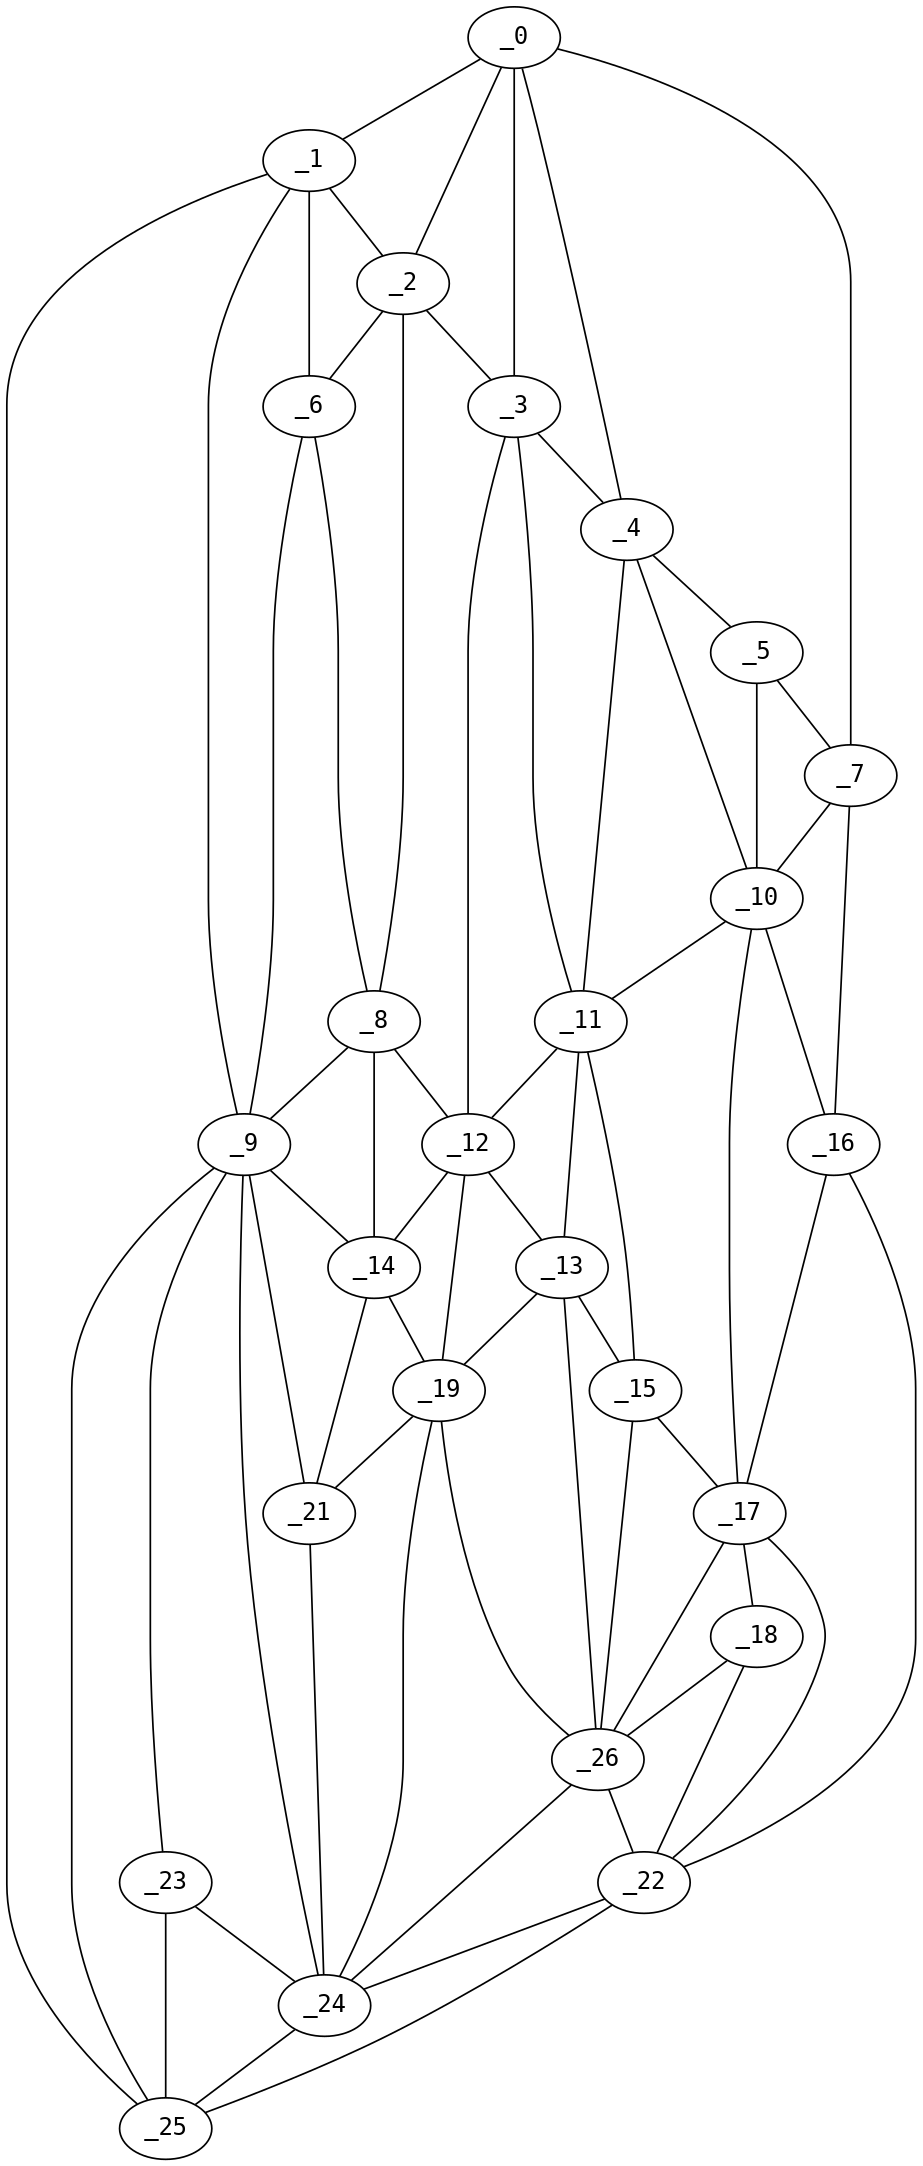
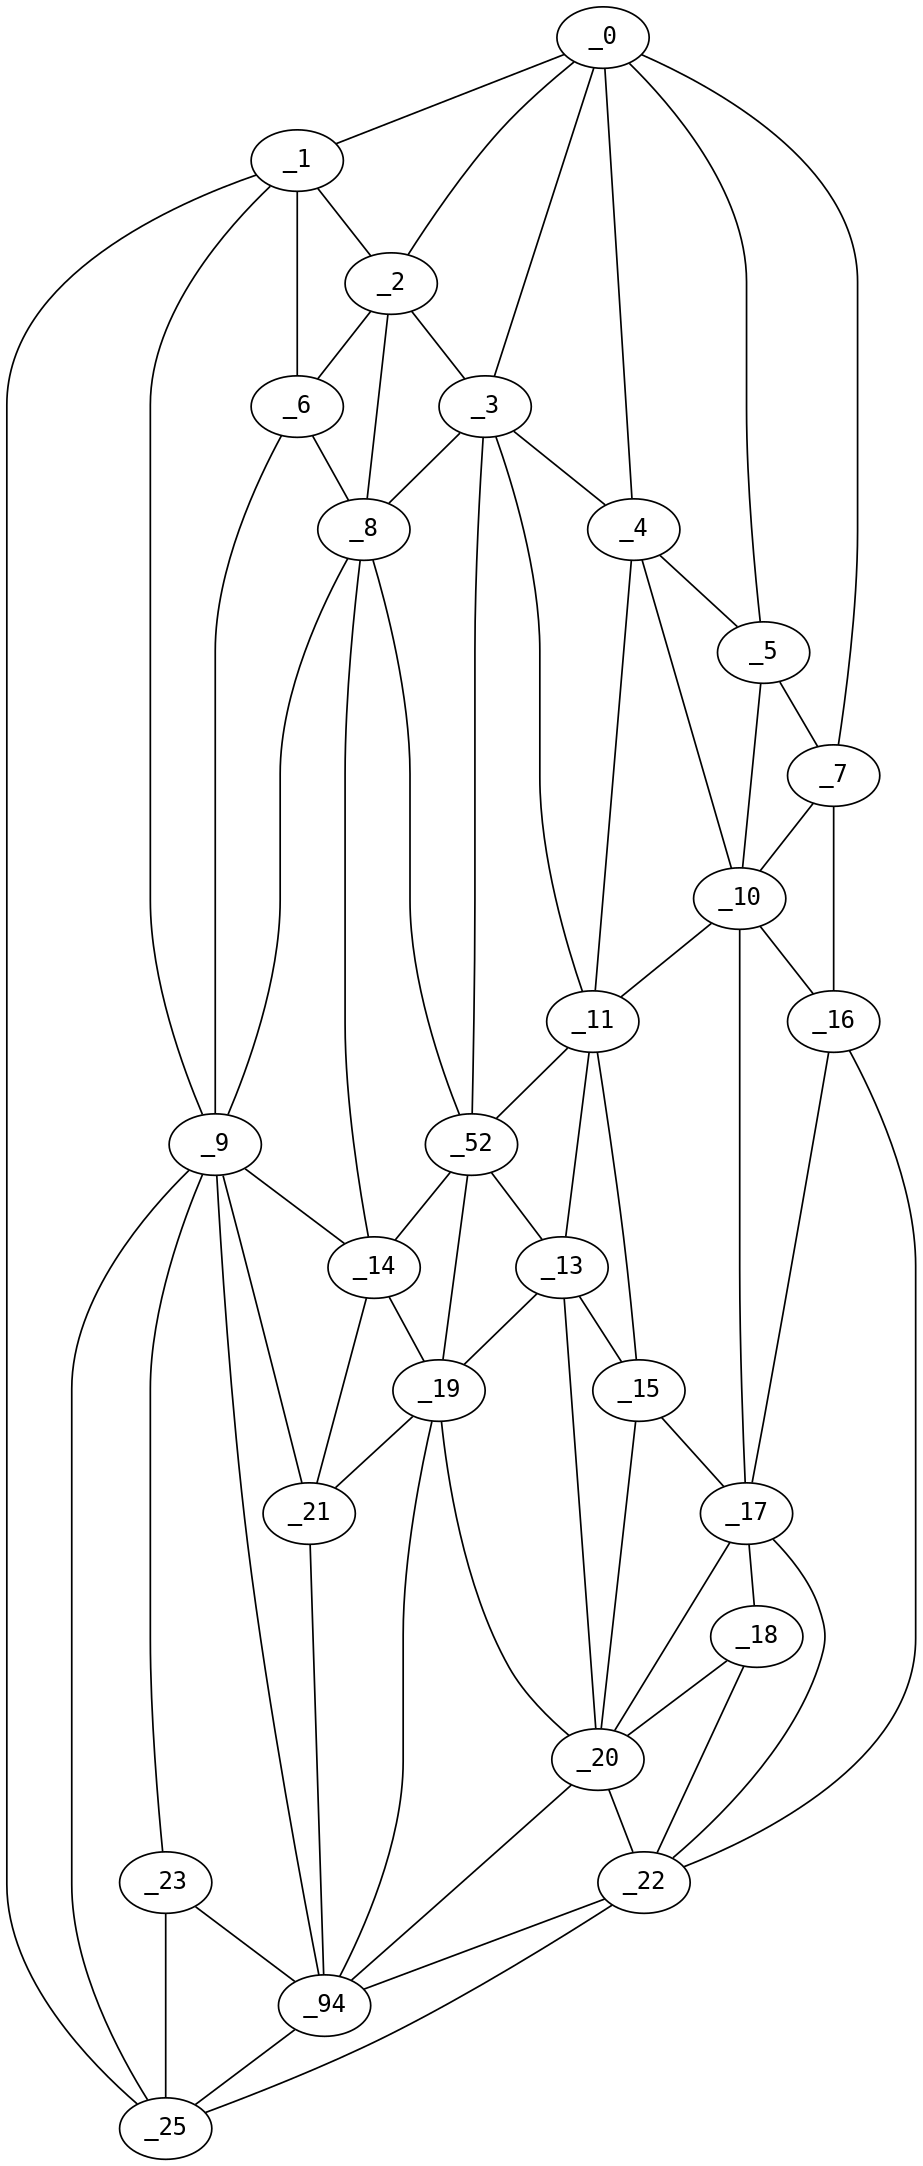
none -> (747, 325)
none -> (425, 468)
(468, 1145) -> (472, 1145)
(598, 1760) -> (598, 1760)
(325, 2006) -> (325, 2006)
